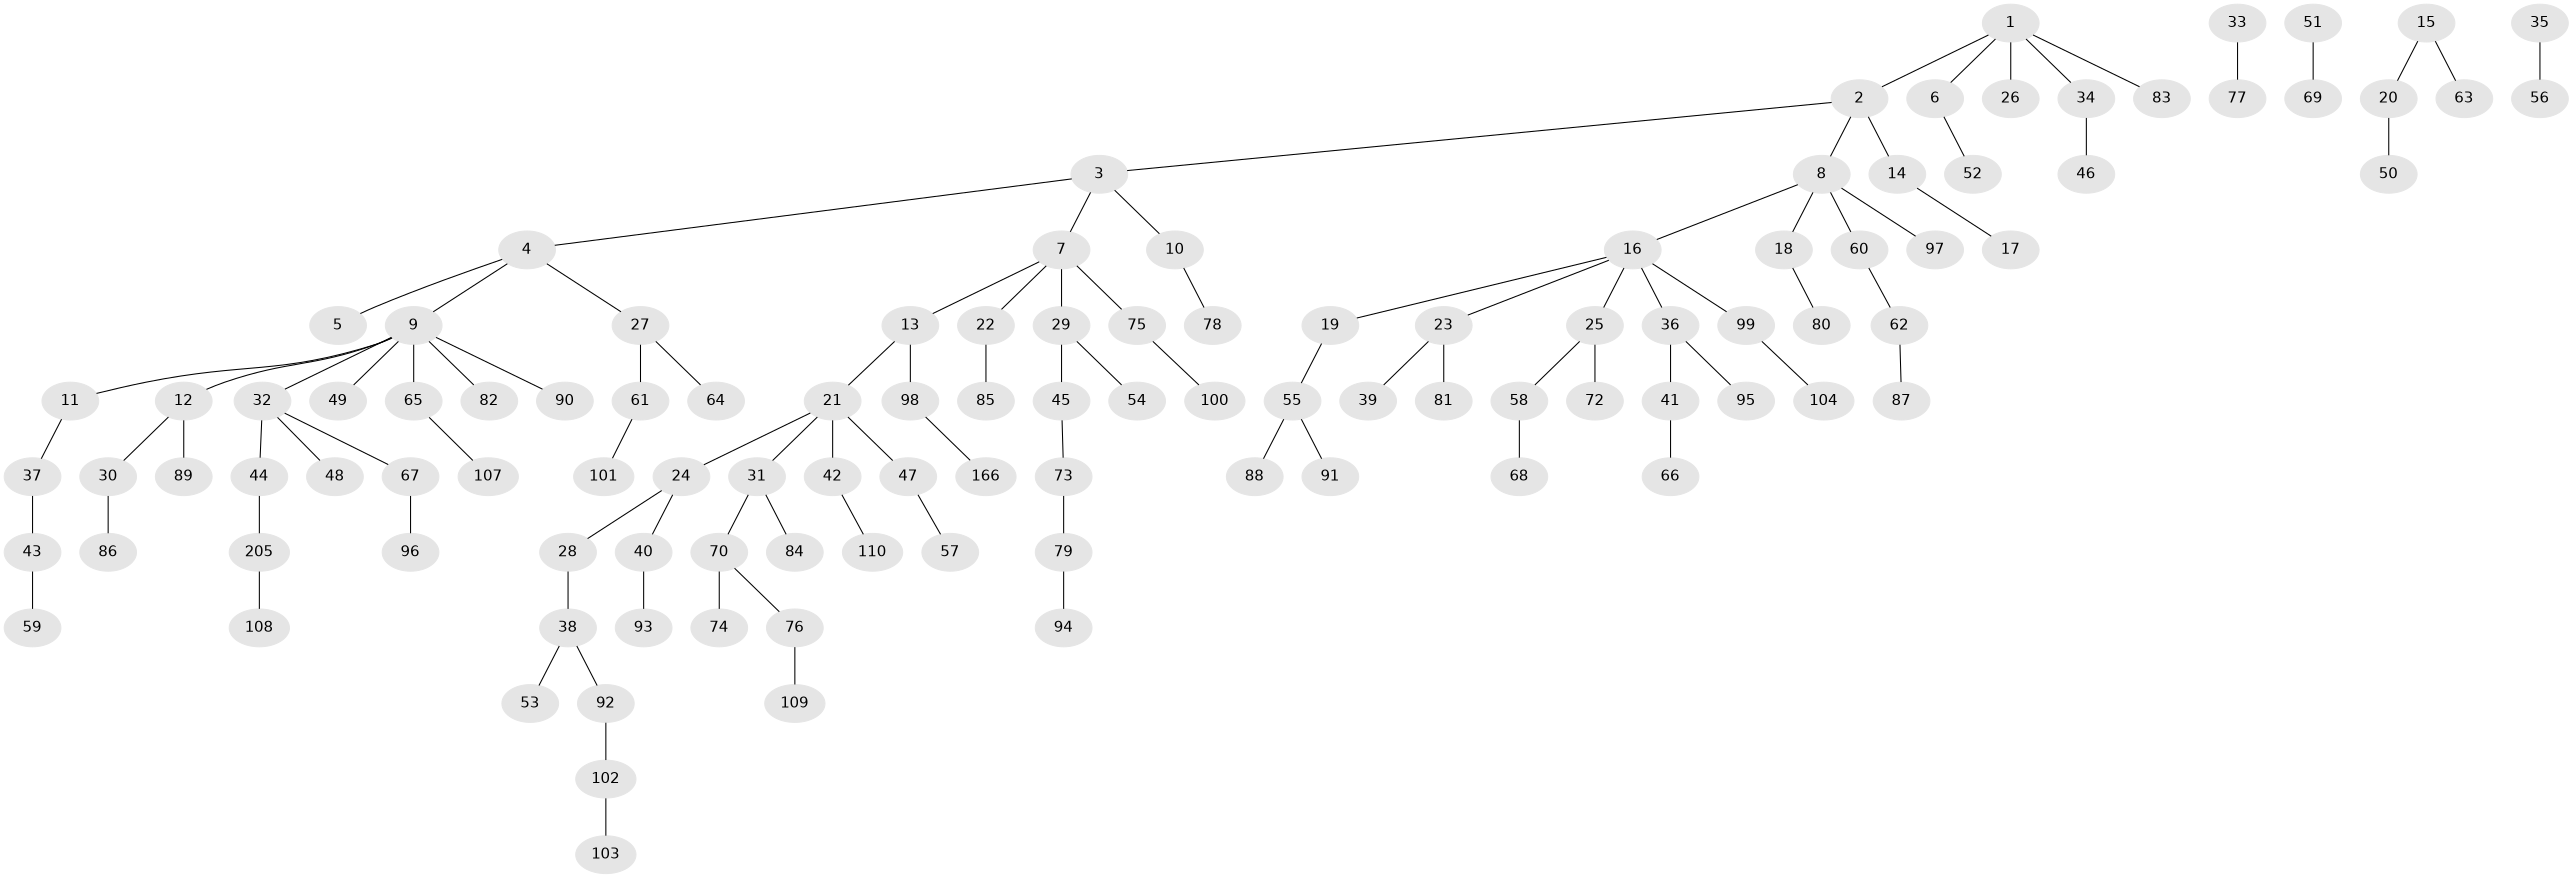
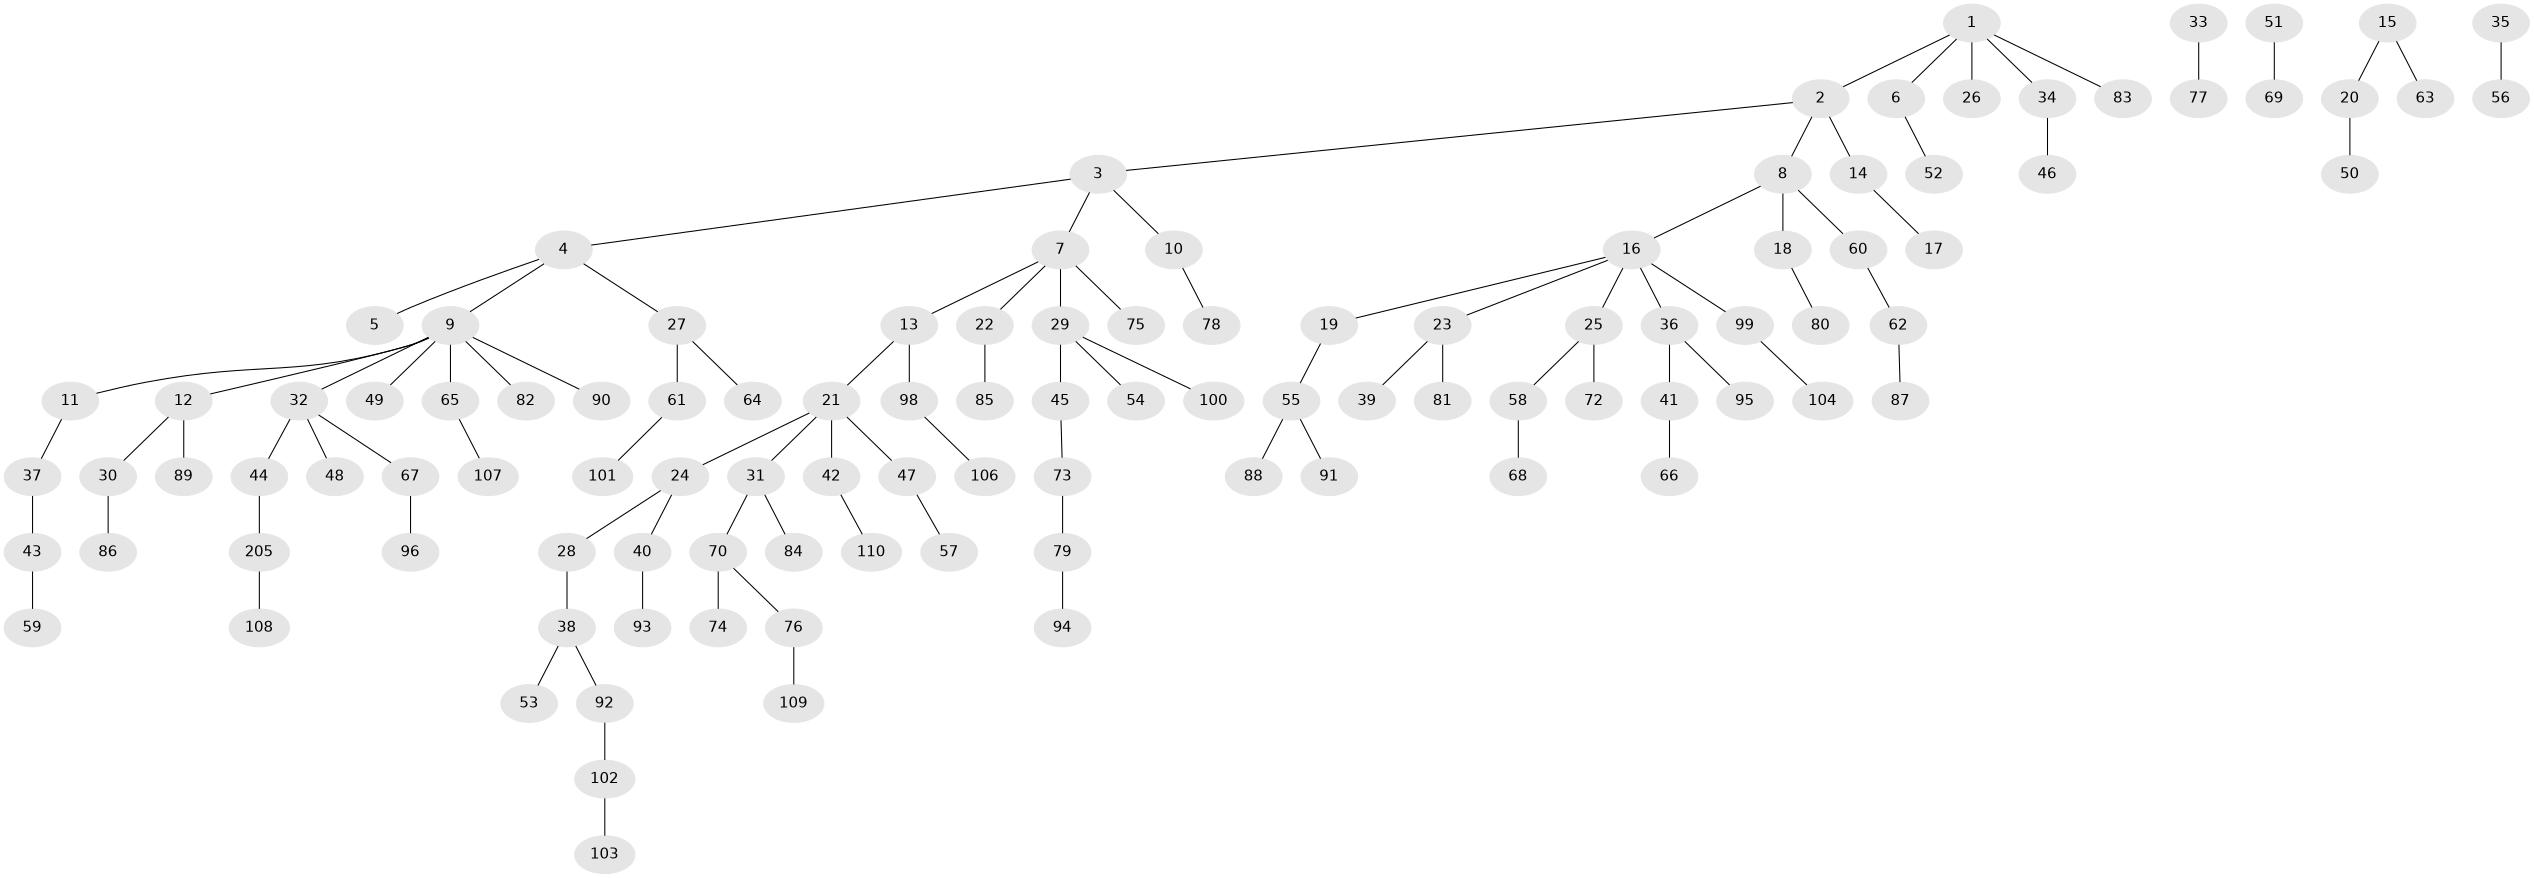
(1935, 250) -> none
(1176, 363) -> (1137, 363)
(986, 477) -> (985, 477)
